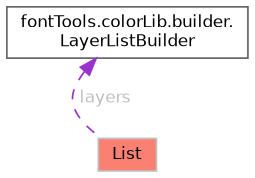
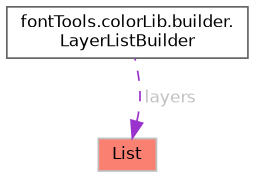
(75, 109) -> (140, 90)
